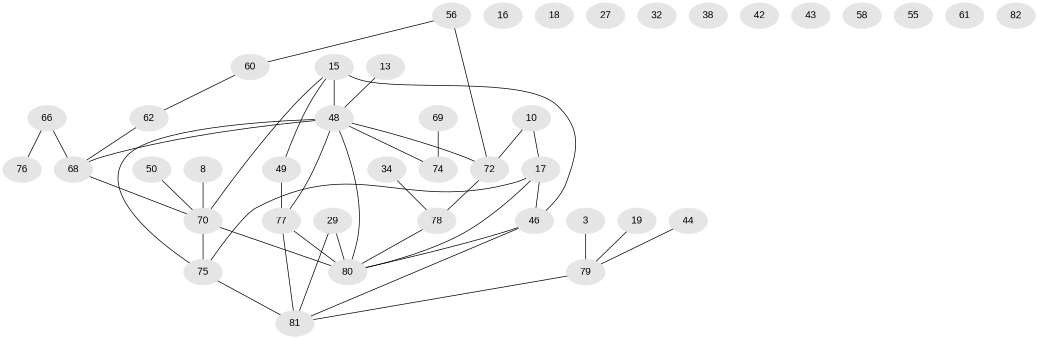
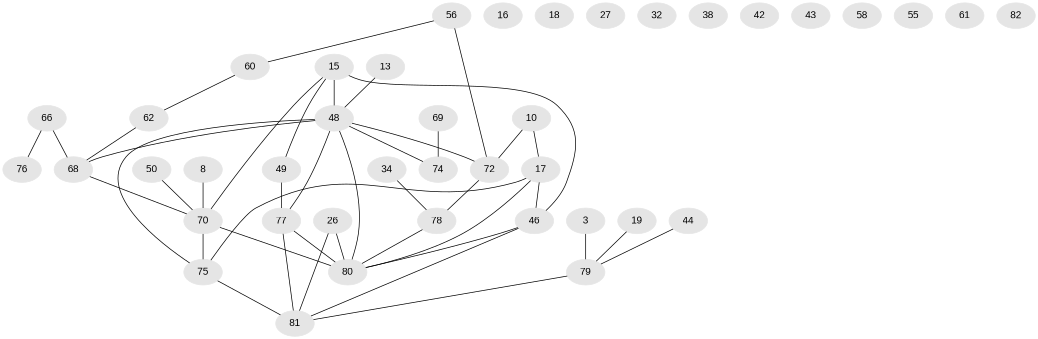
(333, 221) -> (333, 221)
